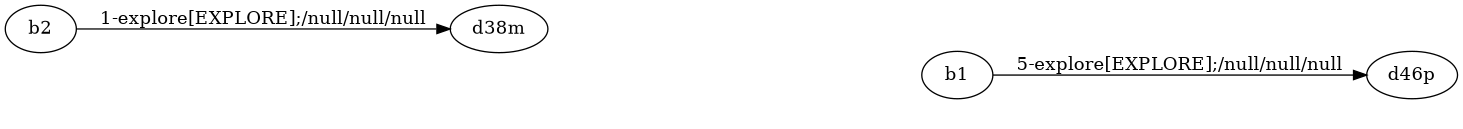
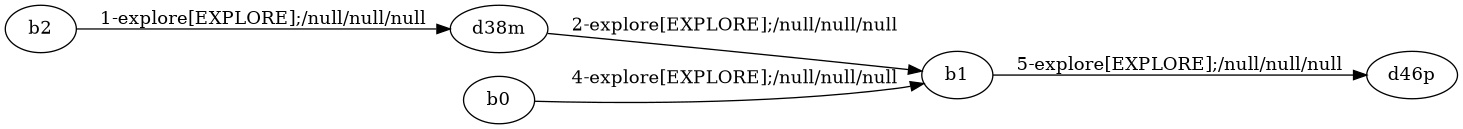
none -> (728, 51)
none -> (499, 100)
